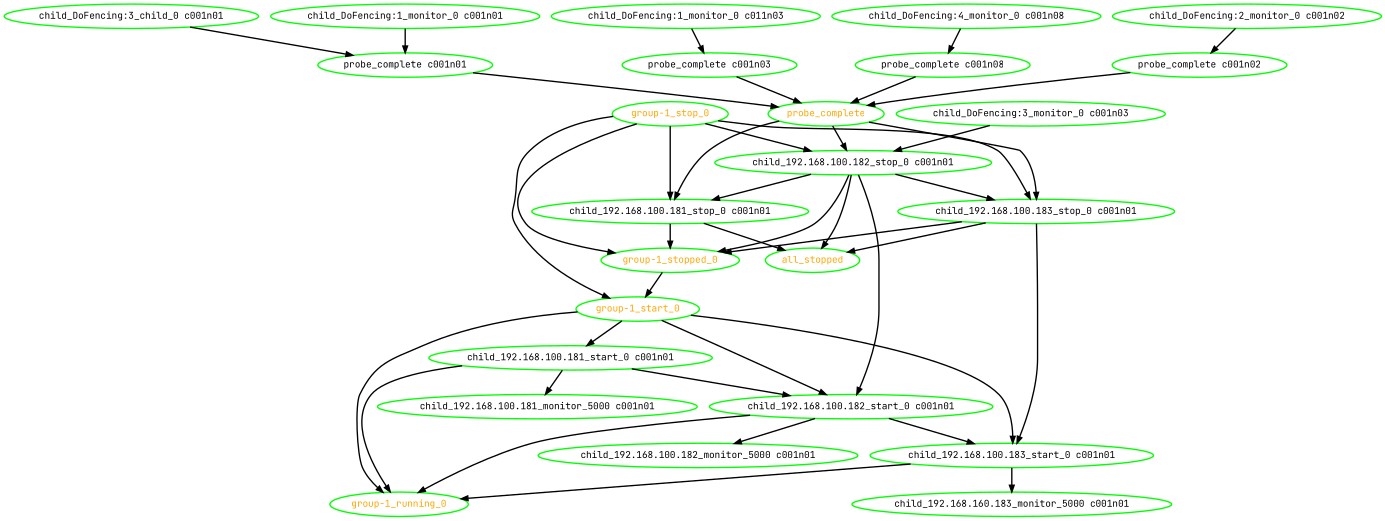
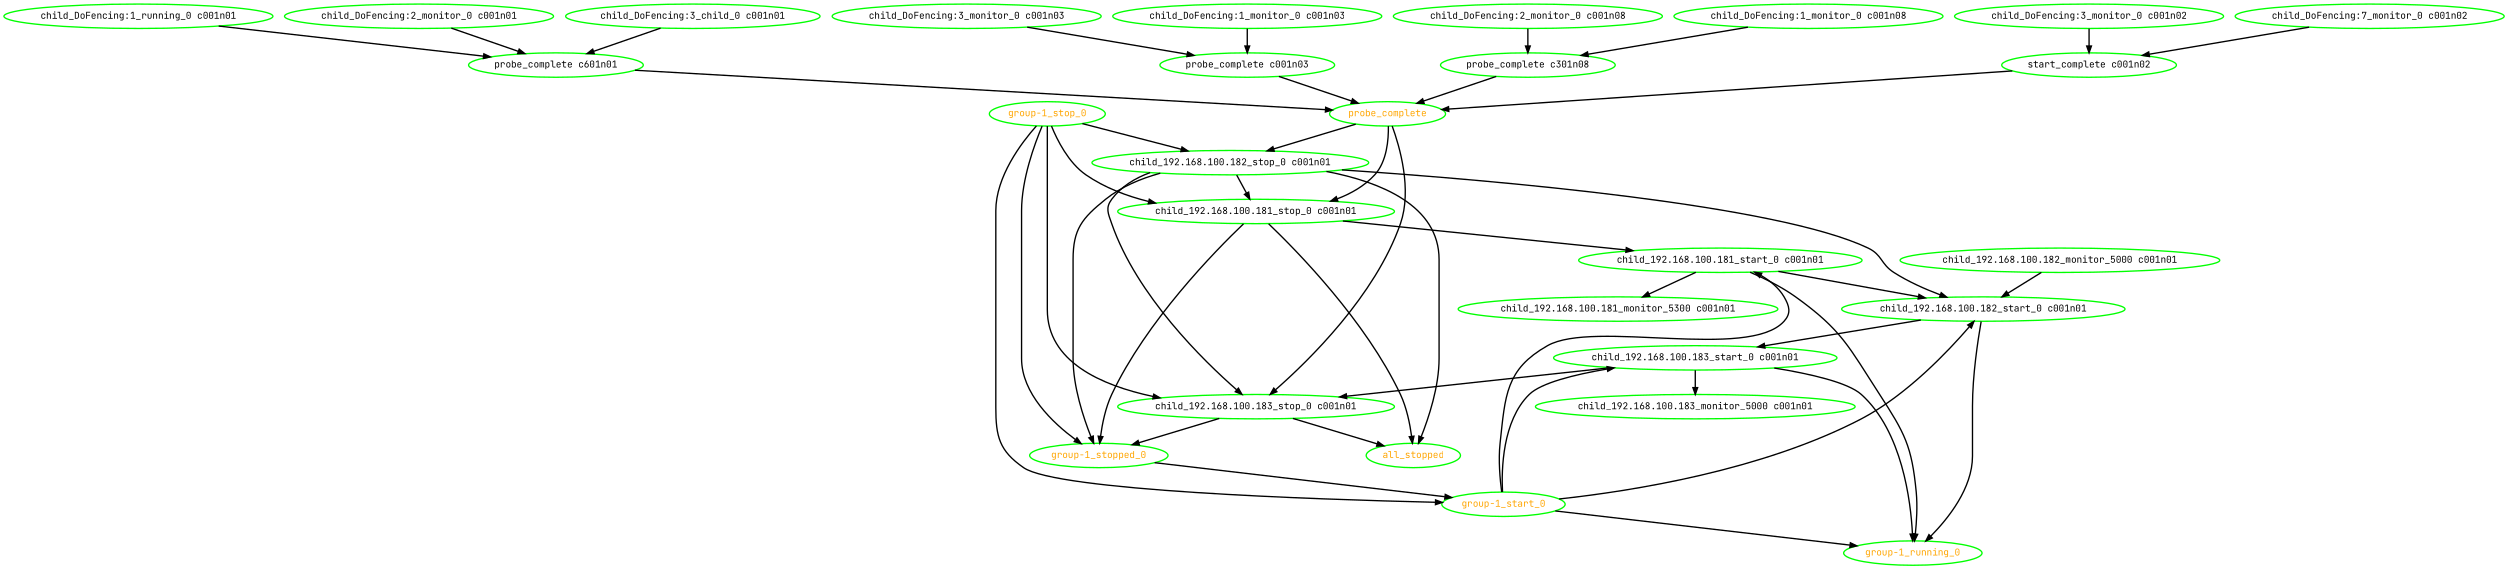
(405, 16) -> (138, 16)
none -> (419, 16)
(686, 16) -> (1247, 16)
(966, 16) -> (1528, 16)
(1247, 16) -> (2370, 16)
none -> (1808, 16)
none -> (2089, 16)
(405, 65) -> (556, 65)
(943, 65) -> (1528, 65)
(1200, 65) -> (2089, 65)
(939, 139) -> (1107, 41)
none -> (1484, 235)
(1038, 331) -> (1479, 382)
(537, 407) -> (1618, 309)
(778, 430) -> (2025, 283)
(1012, 504) -> (1695, 407)
